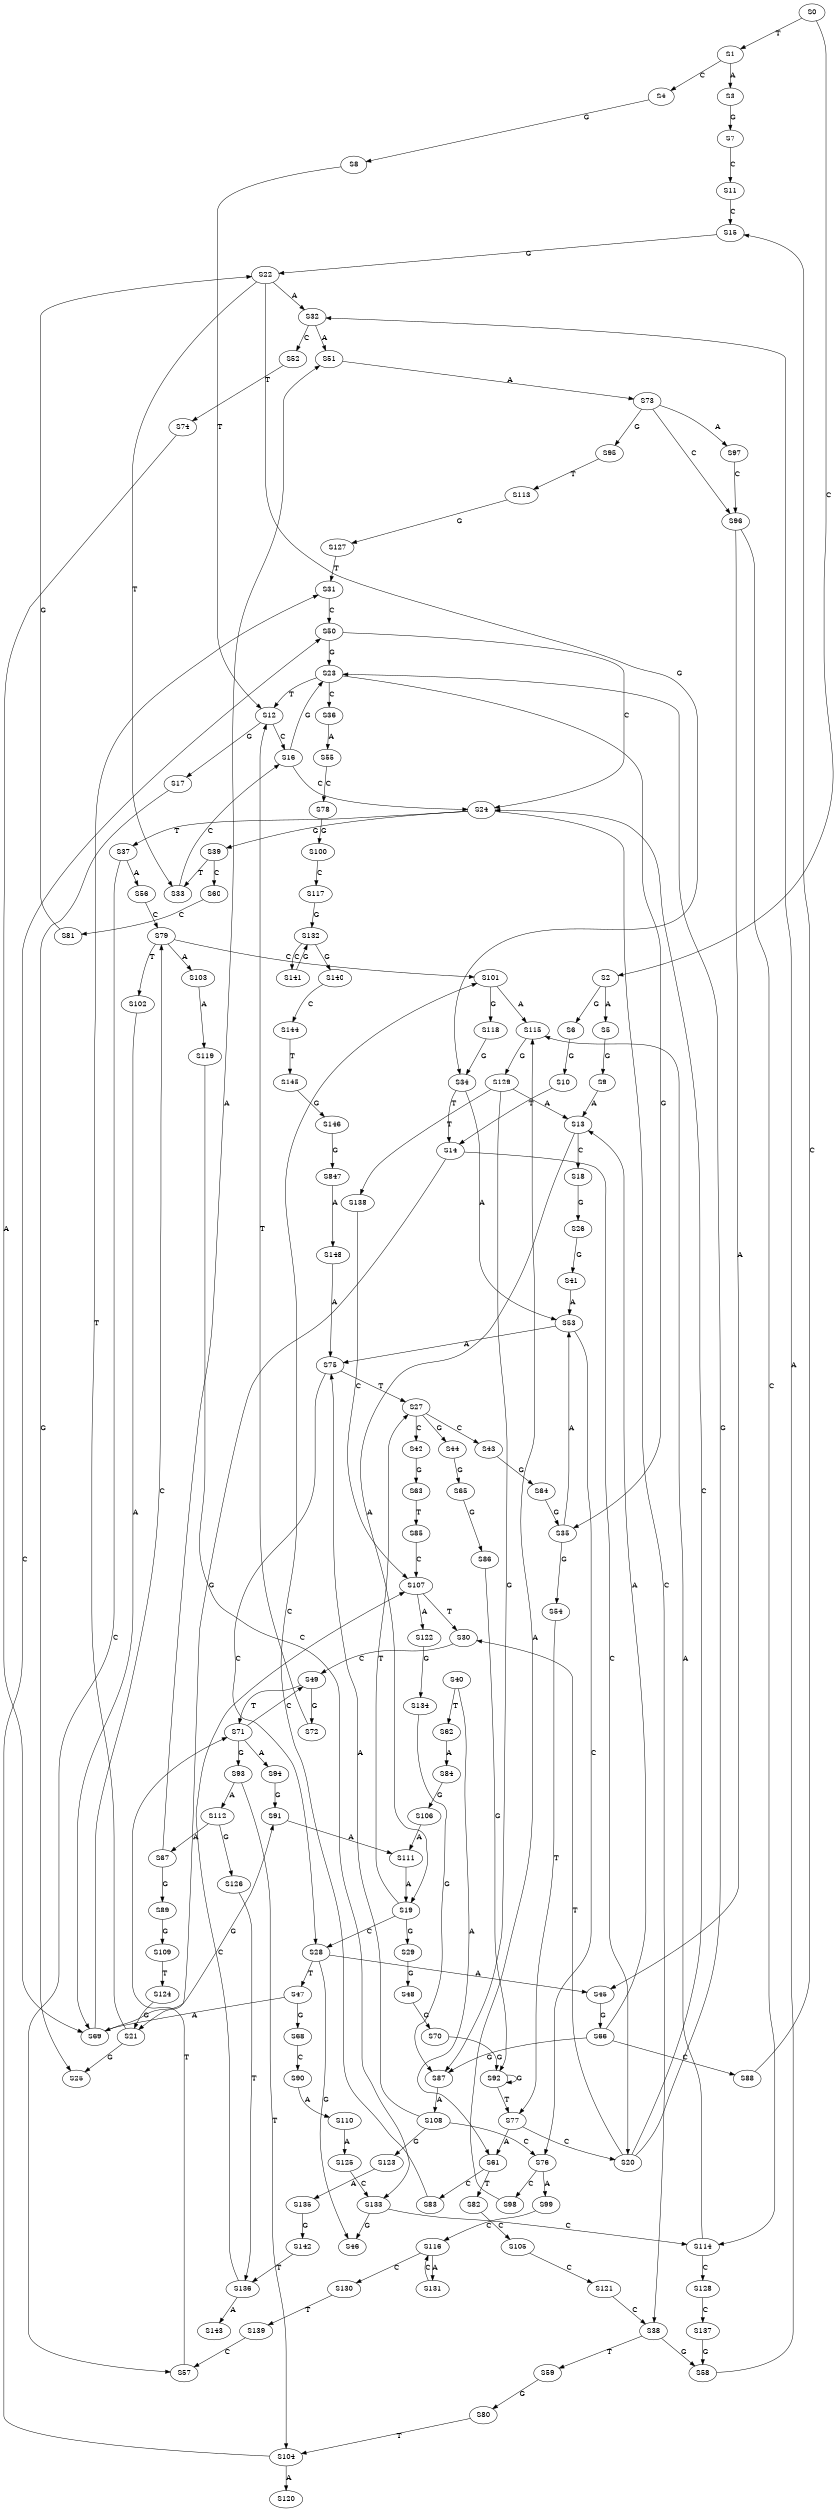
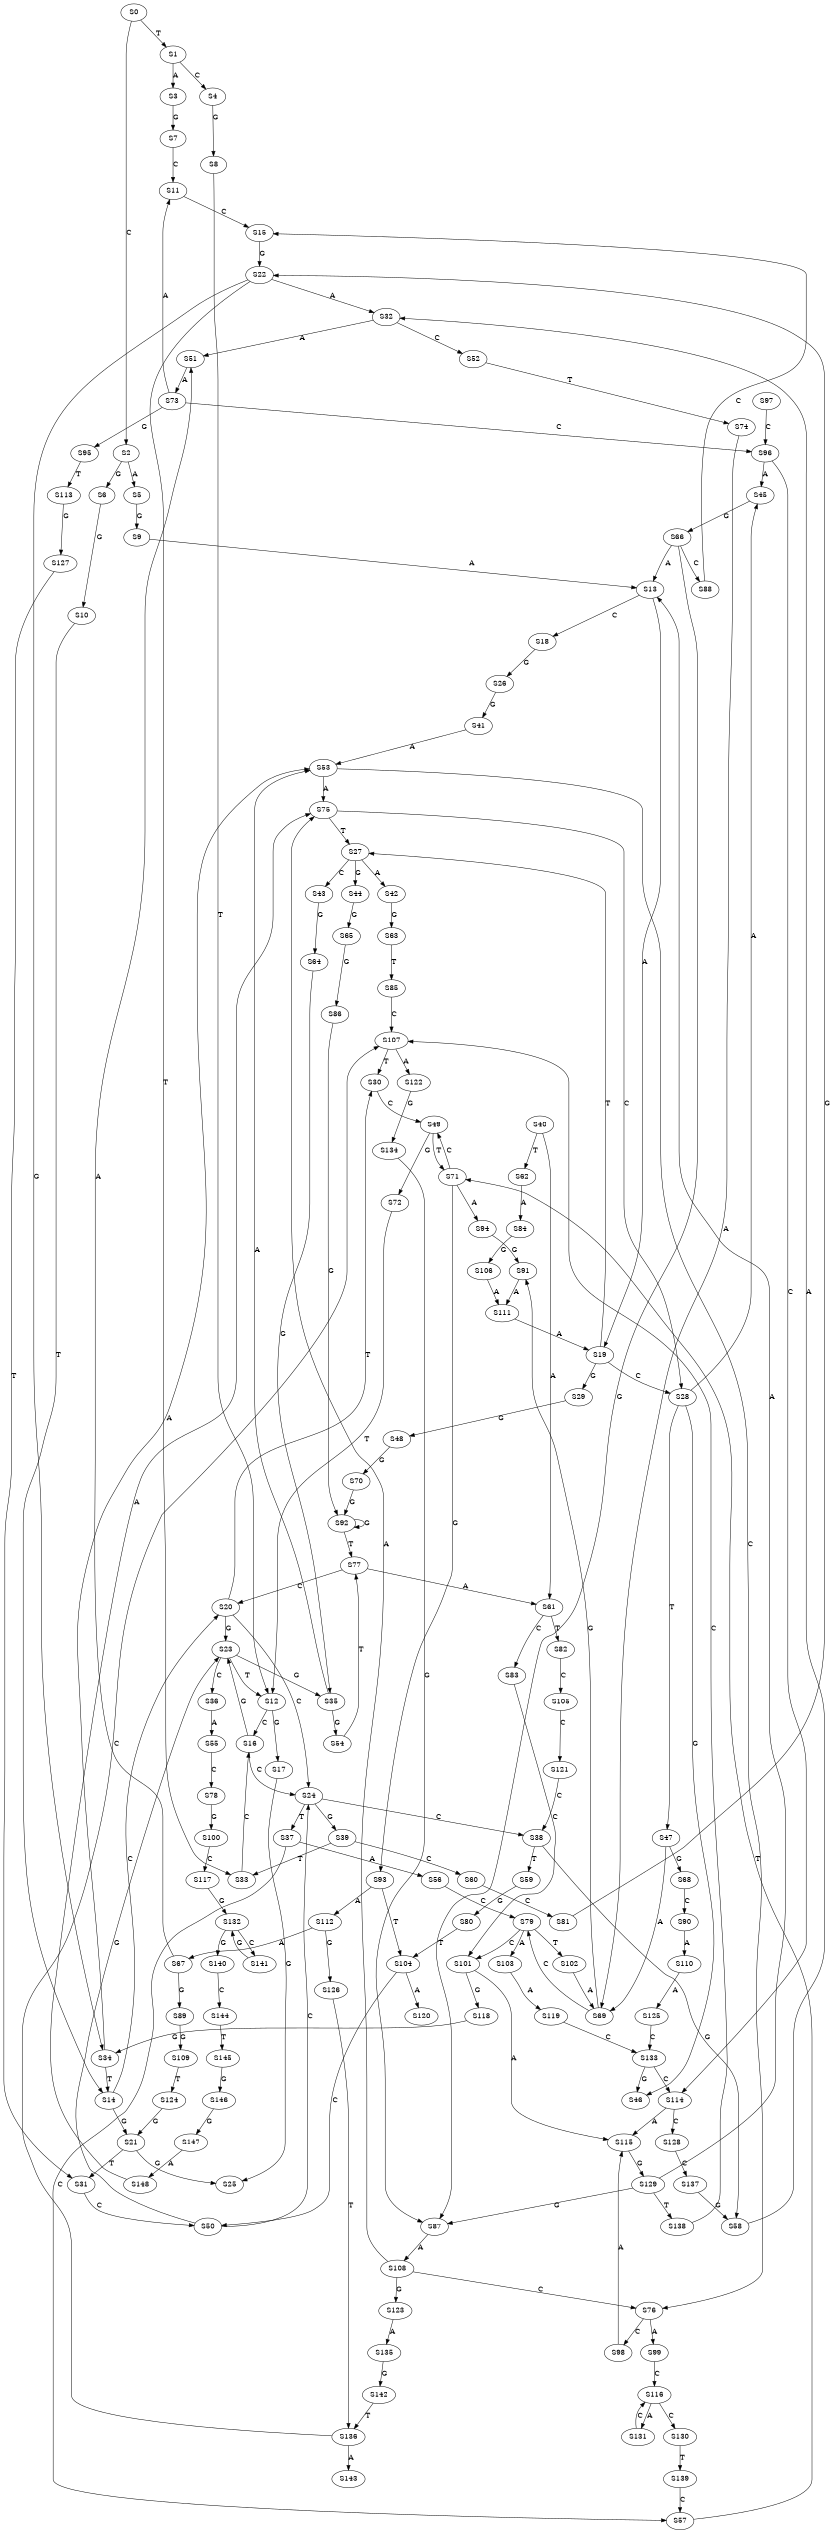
(694, 420) -> (163, 298)
(333, 1177) -> (191, 2143)
(419, 1428) -> (377, 873)
